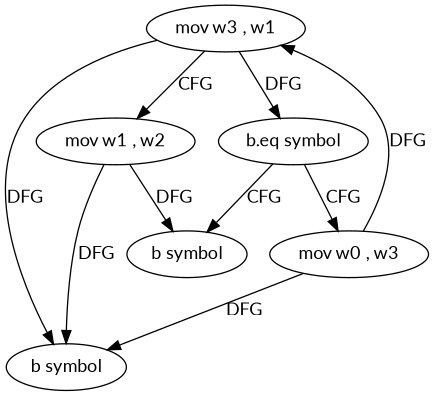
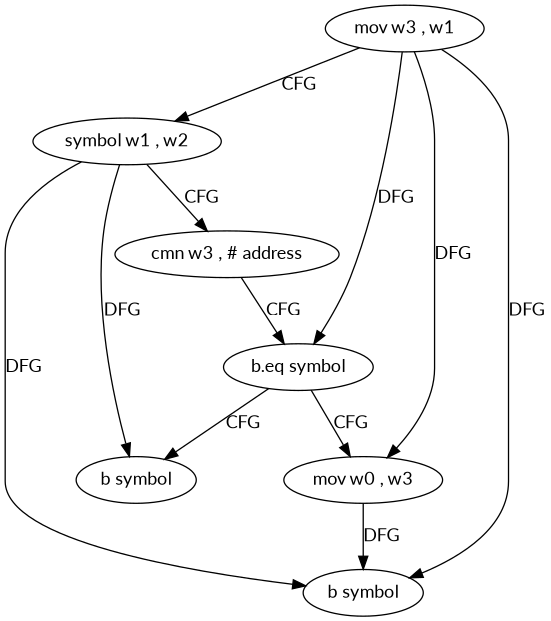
(382, 121) -> (435, 254)
(116, 141) -> (127, 141)
none -> (227, 254)
